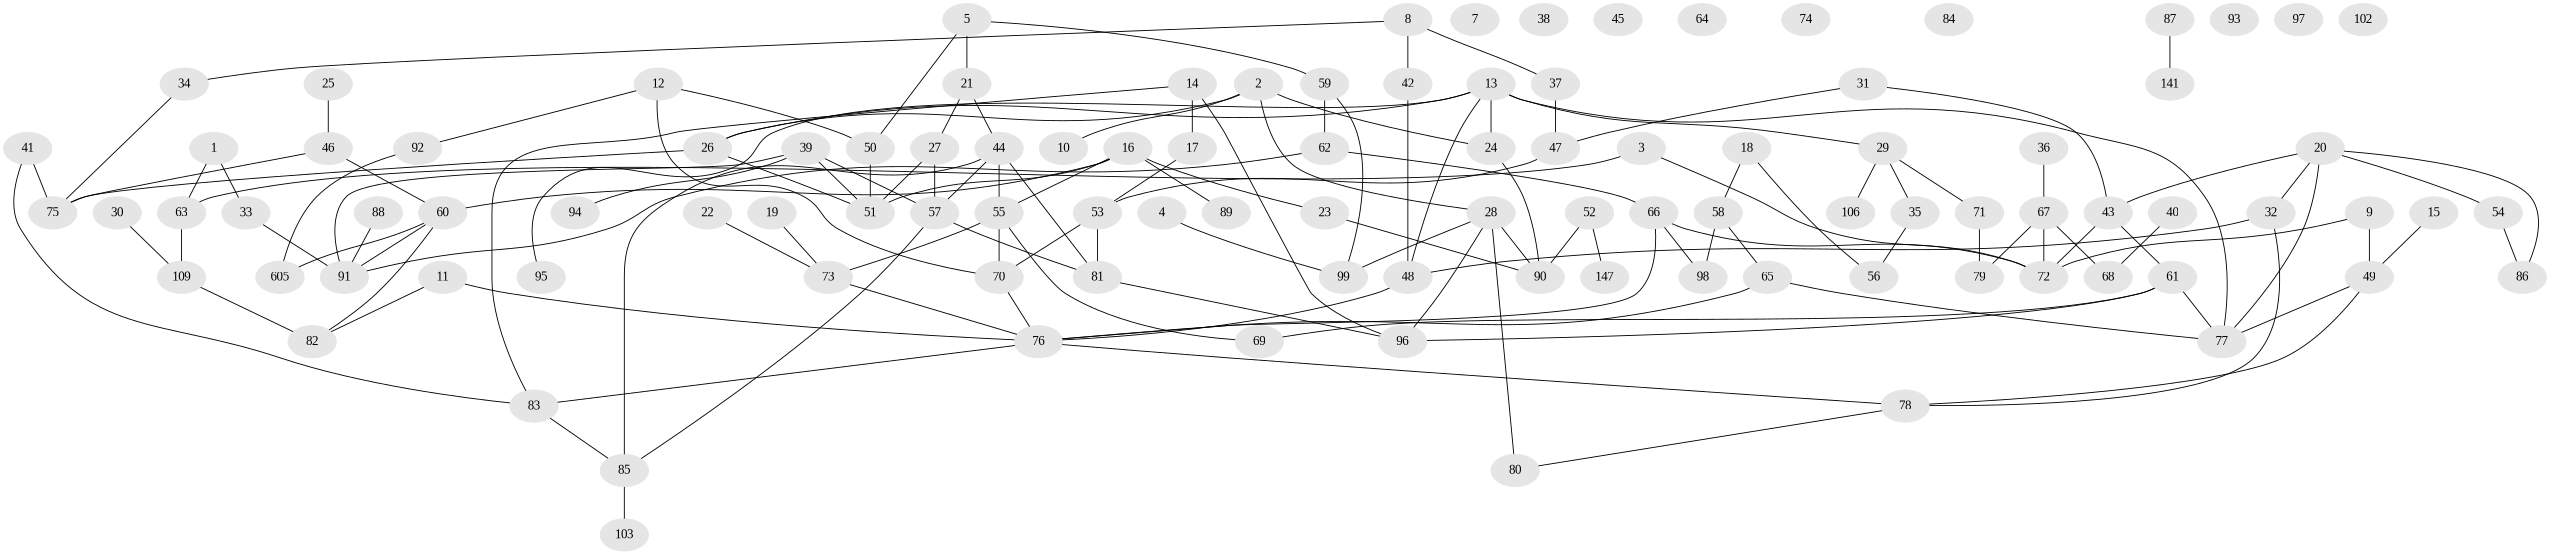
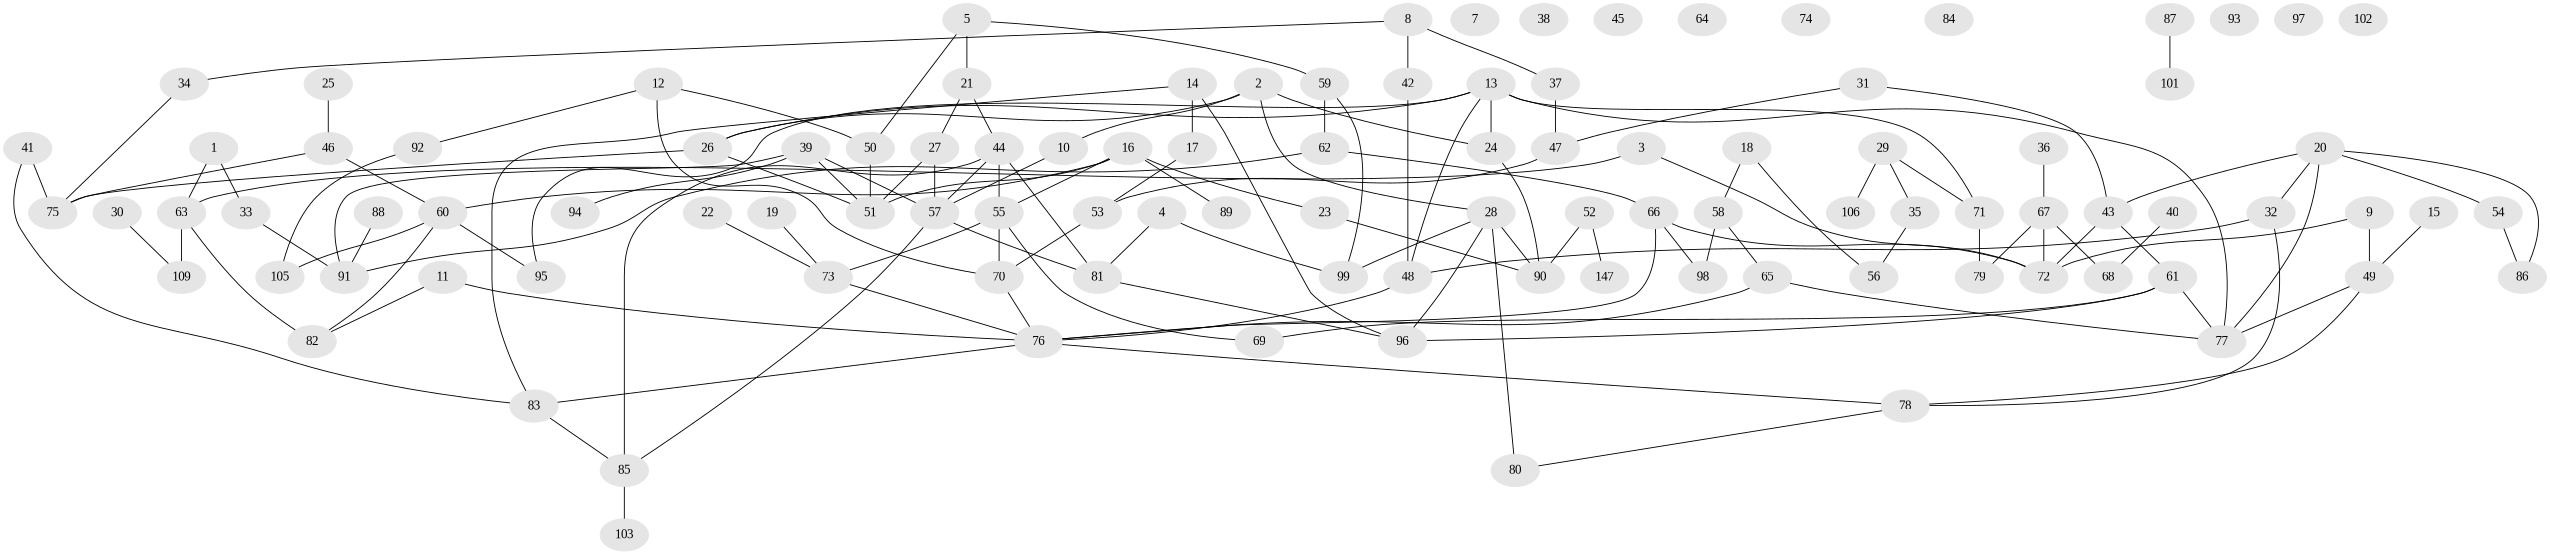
(2170, 84) -> (2170, 84)
(1728, 127) -> (1757, 110)
none -> (999, 181)
(393, 245) -> (486, 241)
(1097, 245) -> (1130, 245)
(280, 277) -> (280, 277)
(247, 309) -> (238, 284)
